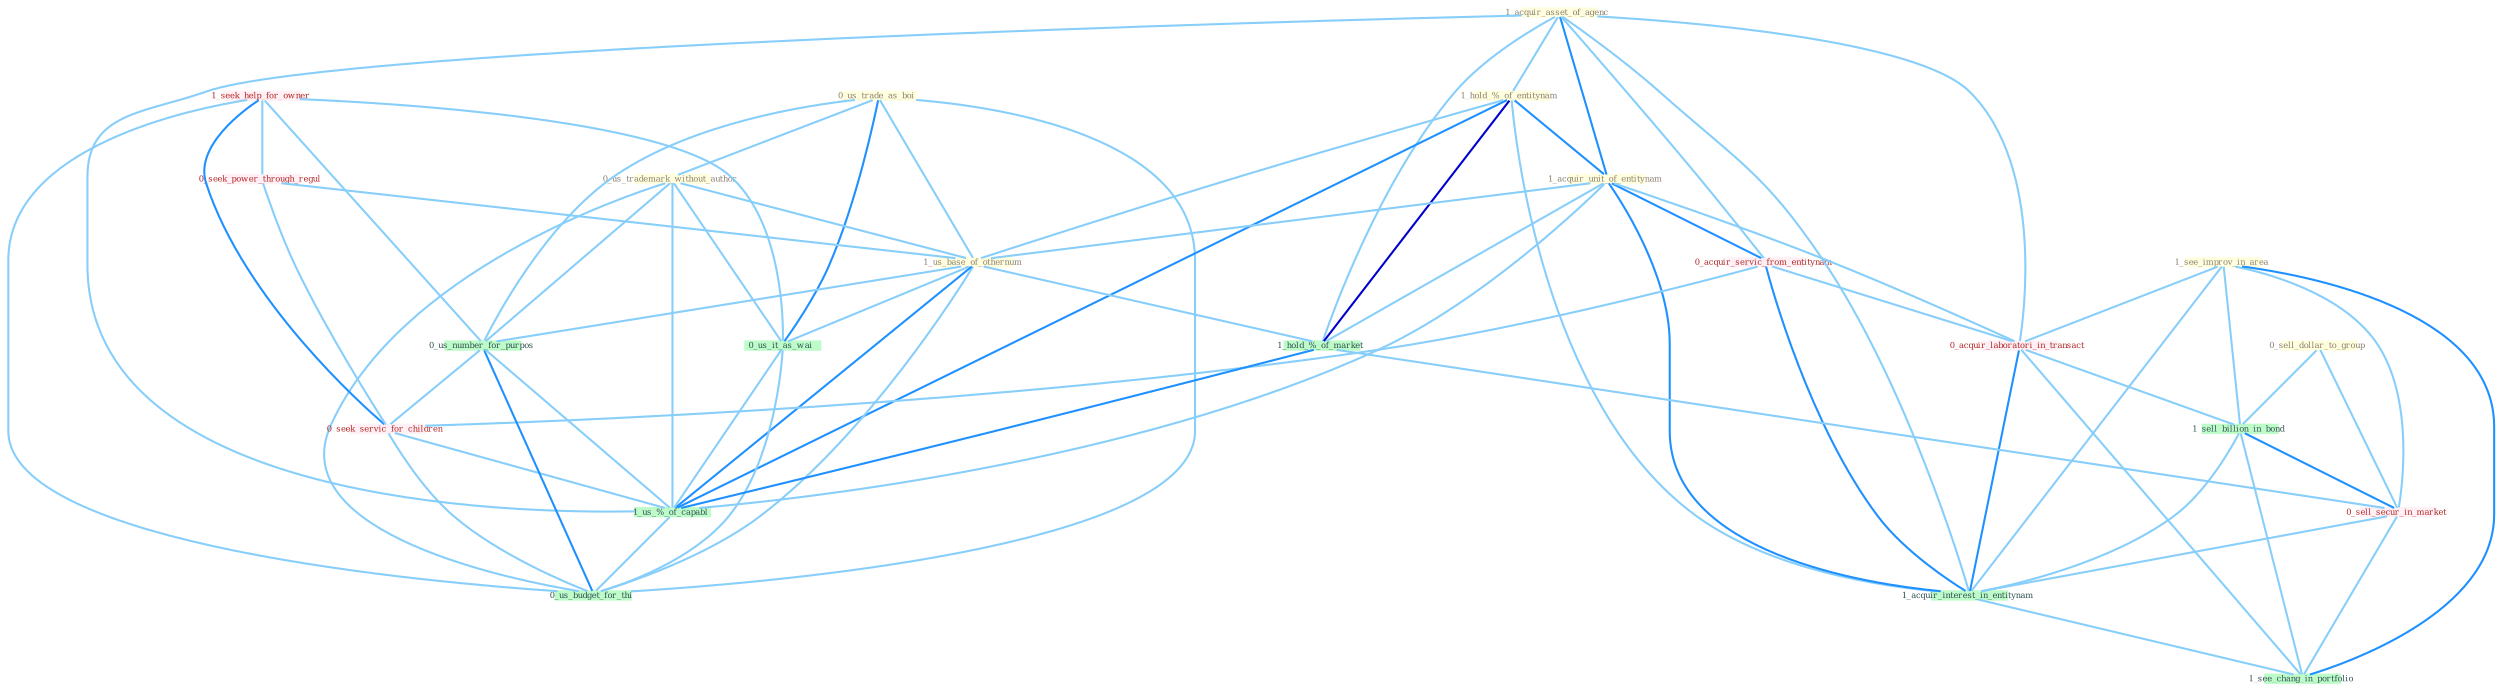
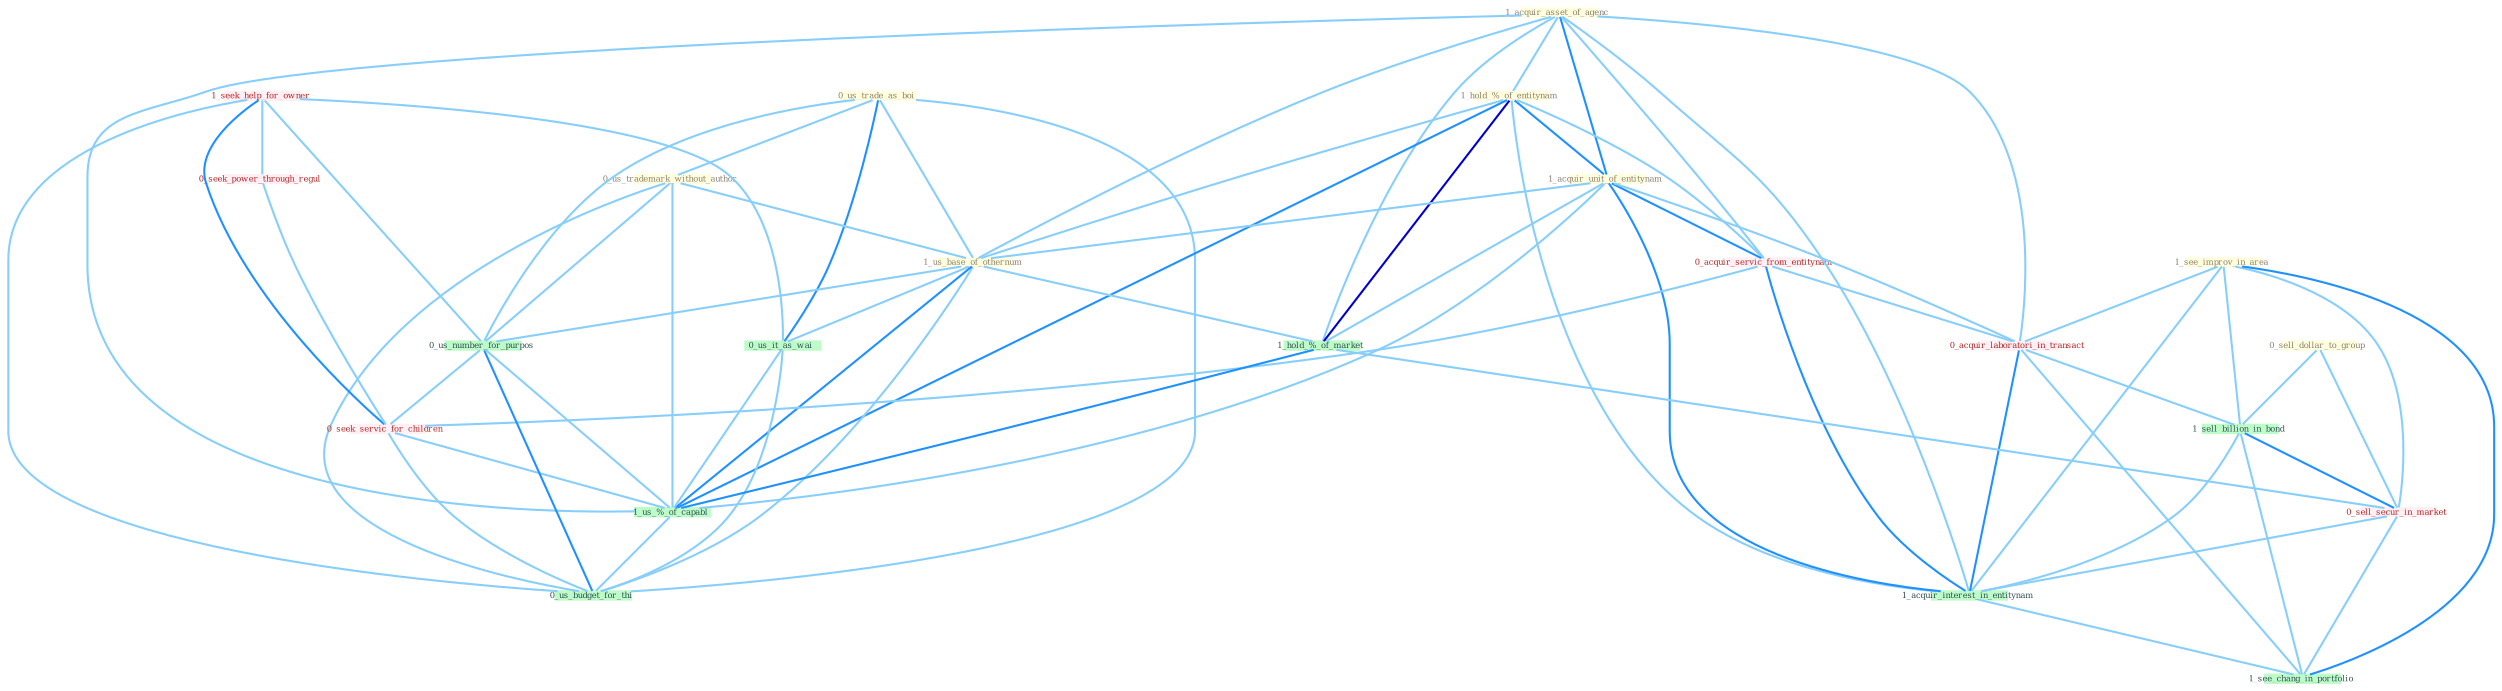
none -> (1649, 166)
(652, 224) -> (1258, 120)
(728, 262) -> none
